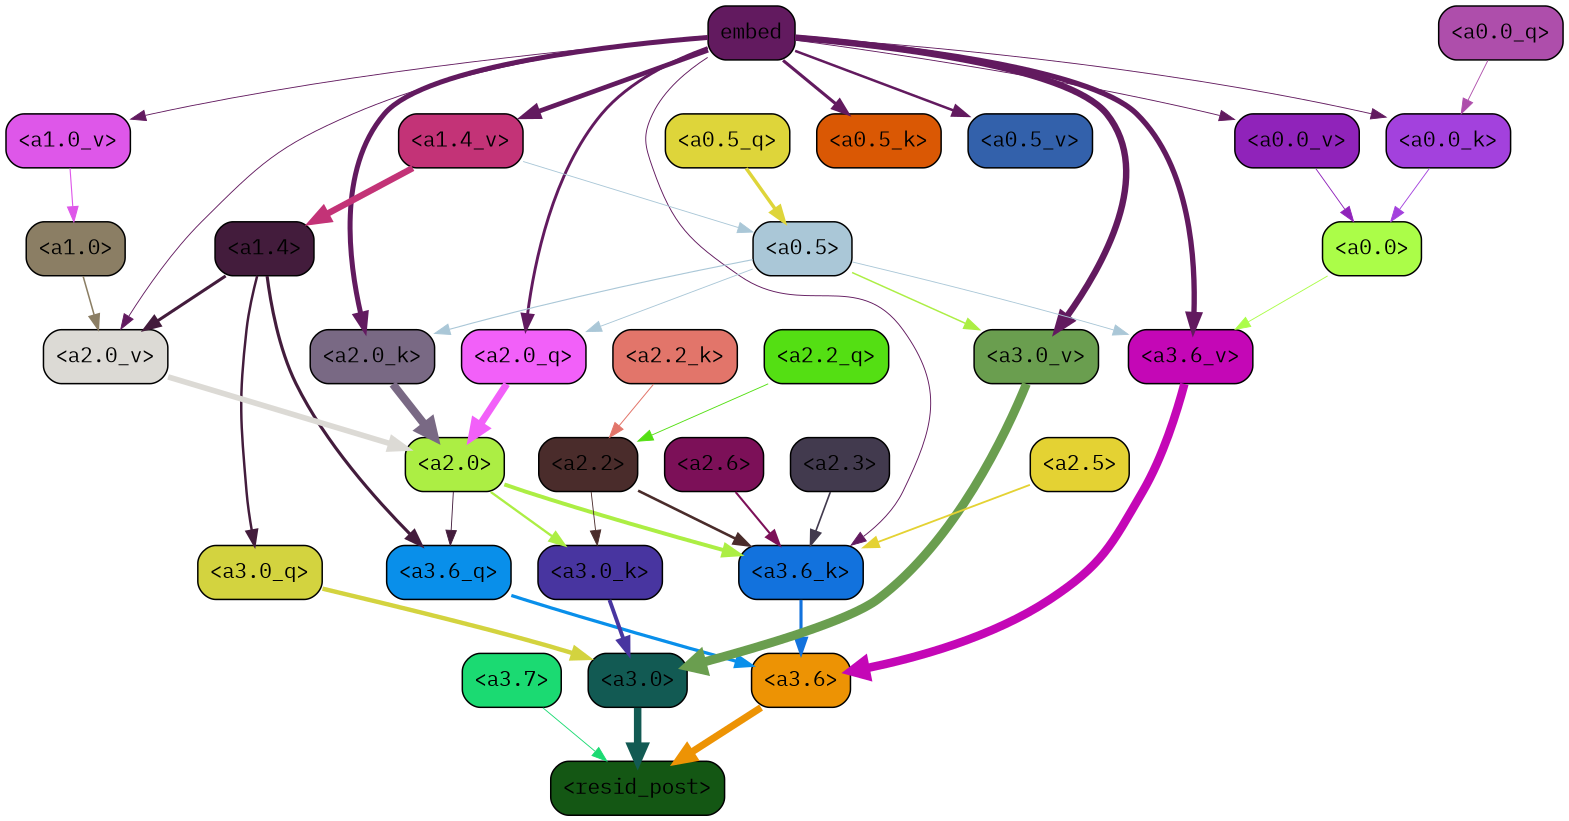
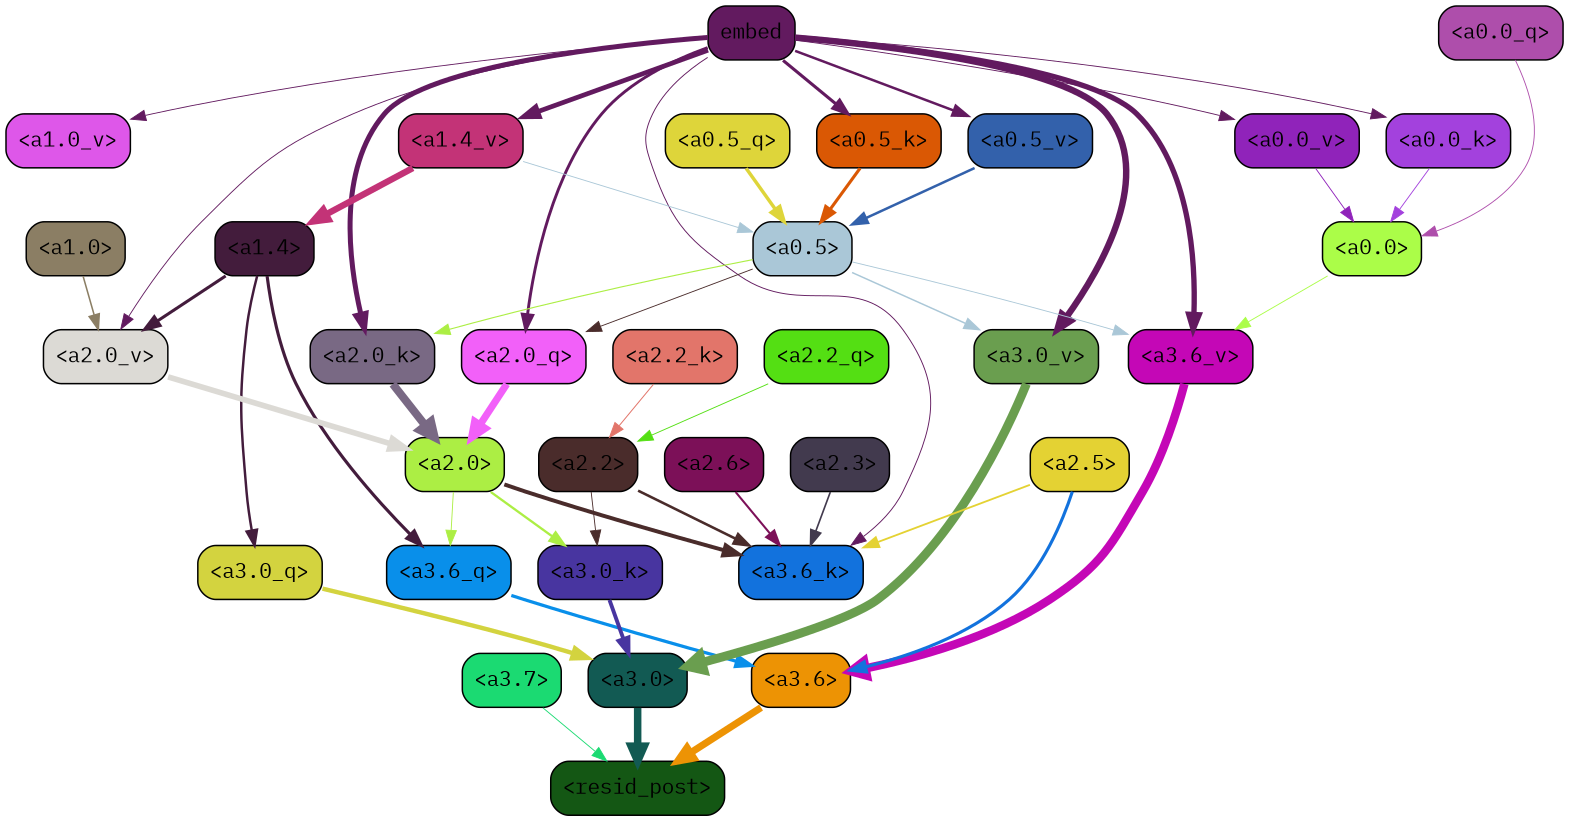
(1478, 80) -> (1525, 167)
(71, 187) -> none
none -> (845, 189)
none -> (920, 193)
(601, 292) -> (601, 292)
(677, 298) -> (677, 298)
(909, 298) -> (909, 298)
(452, 511) -> (452, 511)
(614, 519) -> (614, 519)
(801, 619) -> (996, 610)
